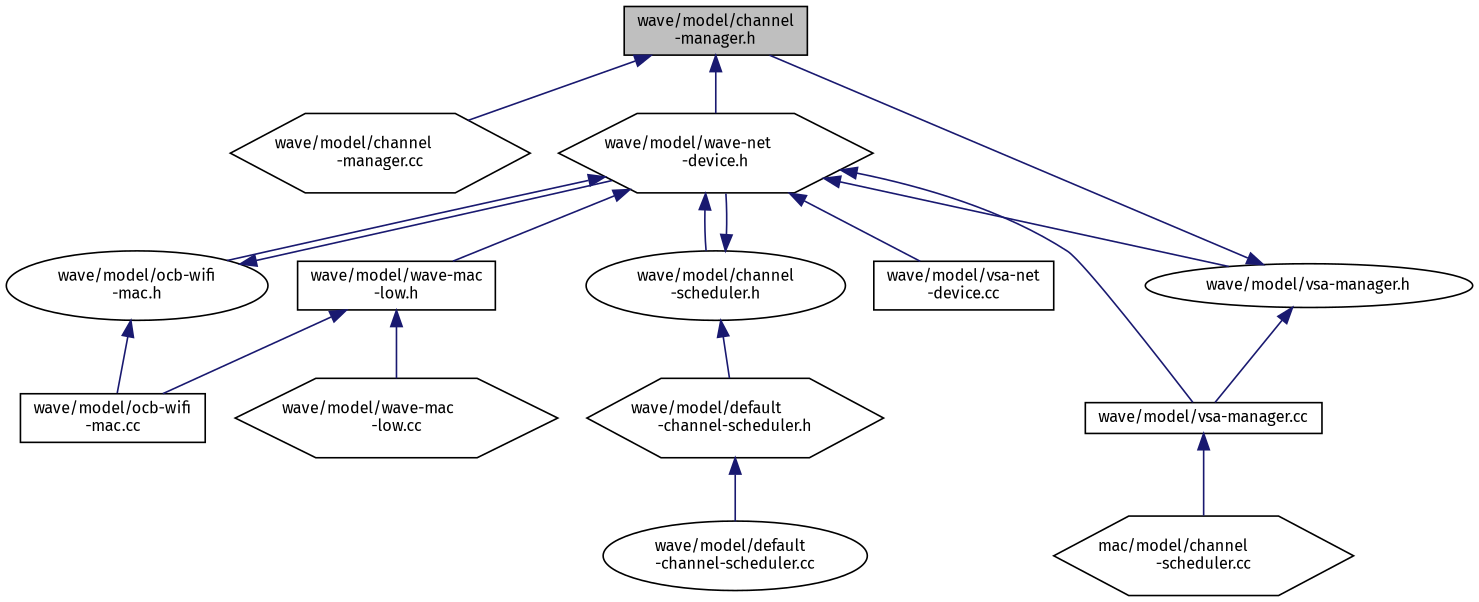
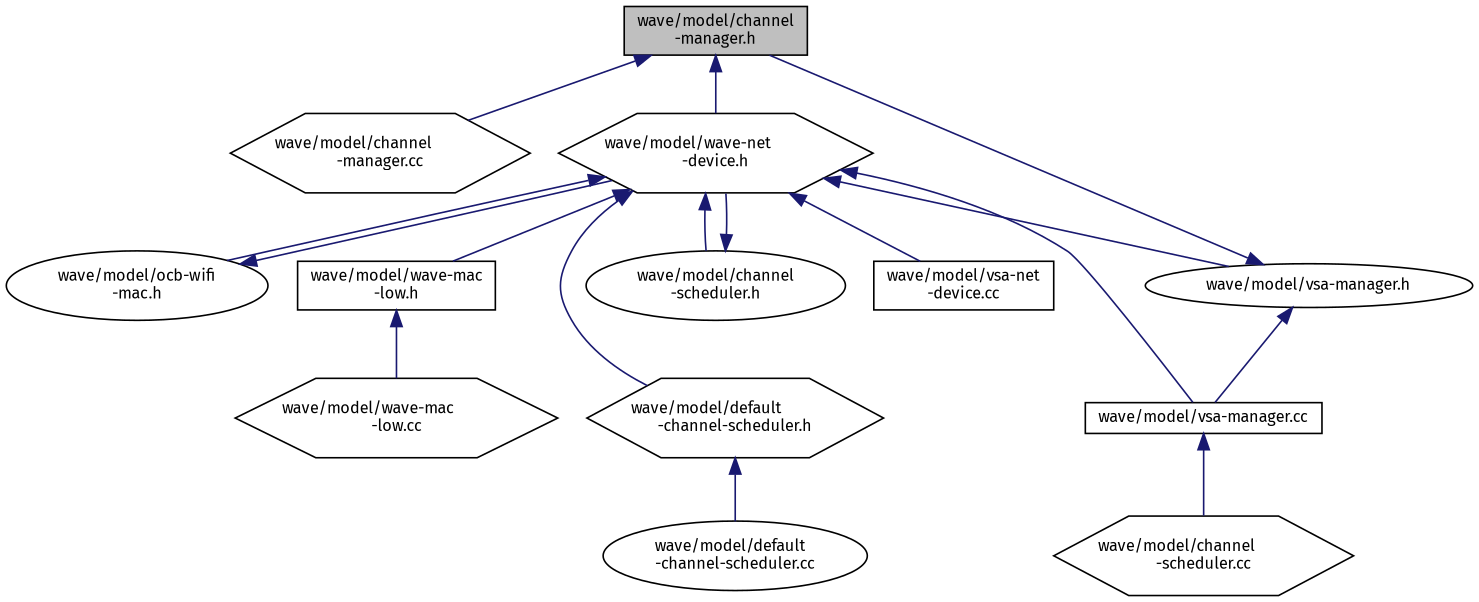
(726, 357) -> (563, 301)
(113, 418) -> none
(1204, 556) -> (1204, 556)
